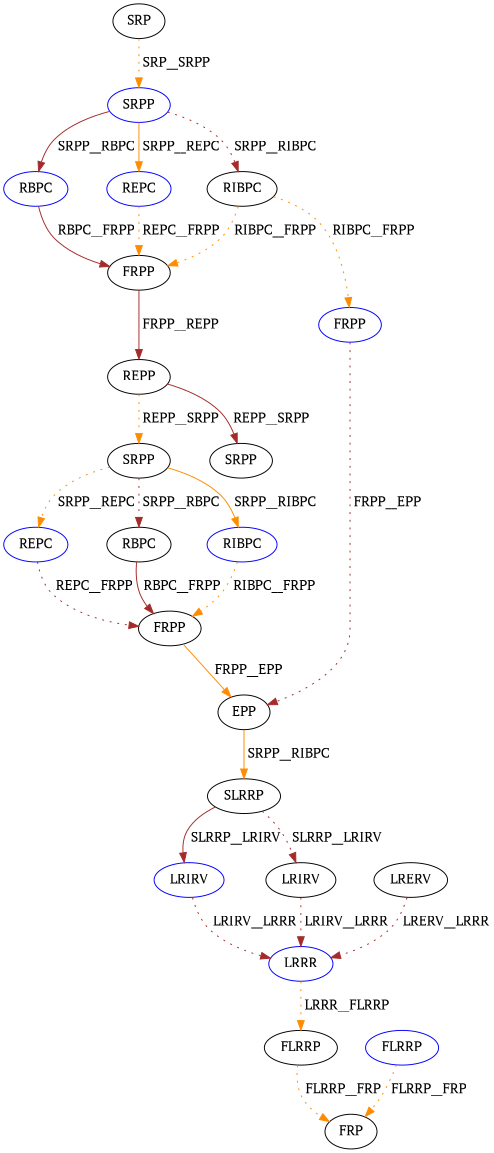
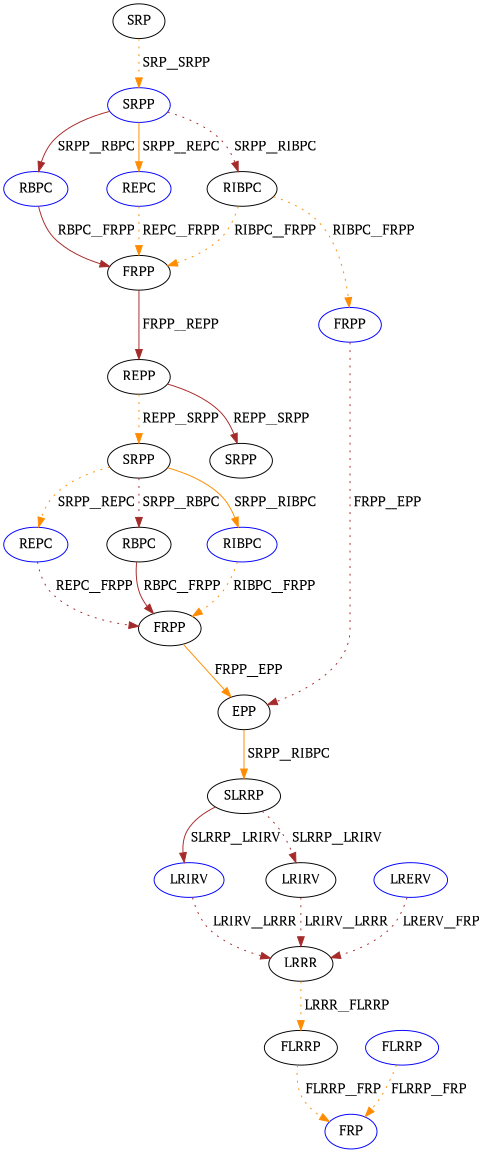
(411, 880) -> (411, 880)
(444, 922) -> (440, 922)
(301, 964) -> (301, 964)
(351, 1132) -> (351, 1132)
